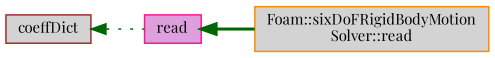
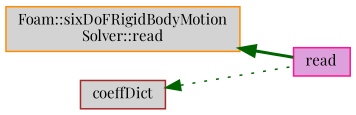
(235, 29) -> (274, 54)
